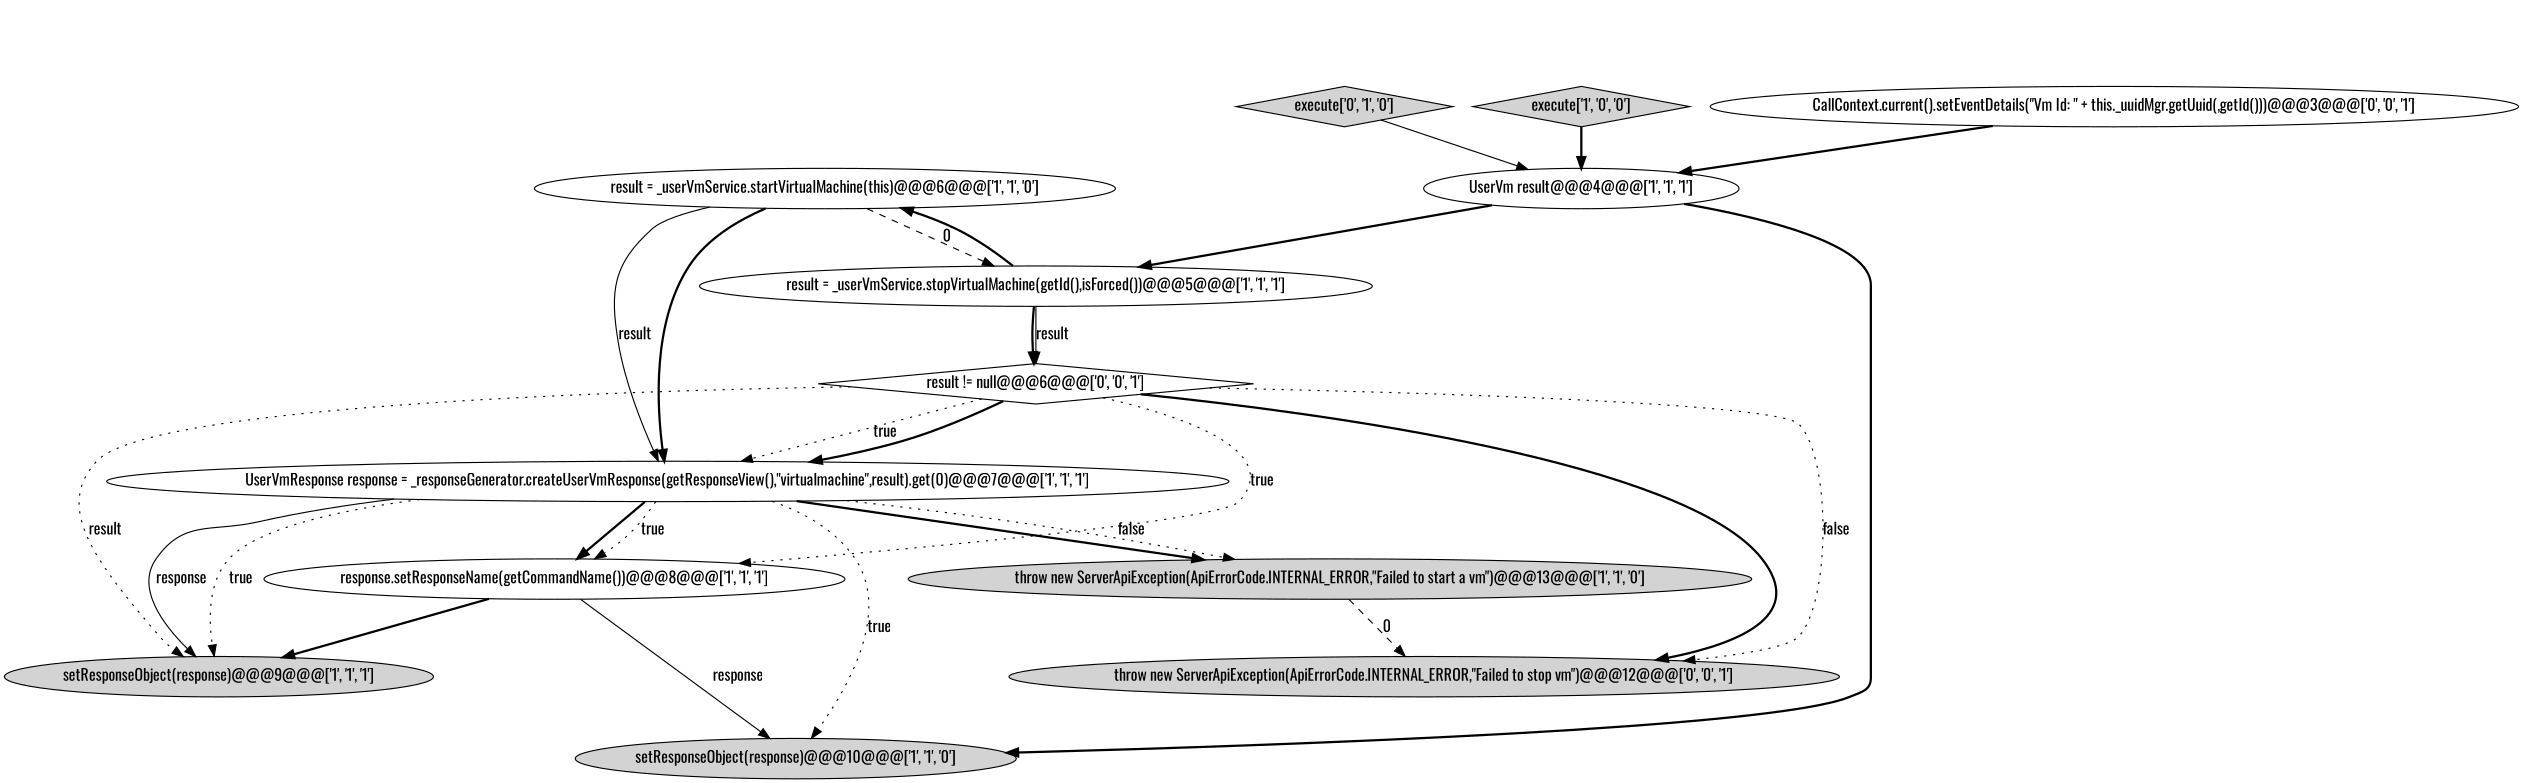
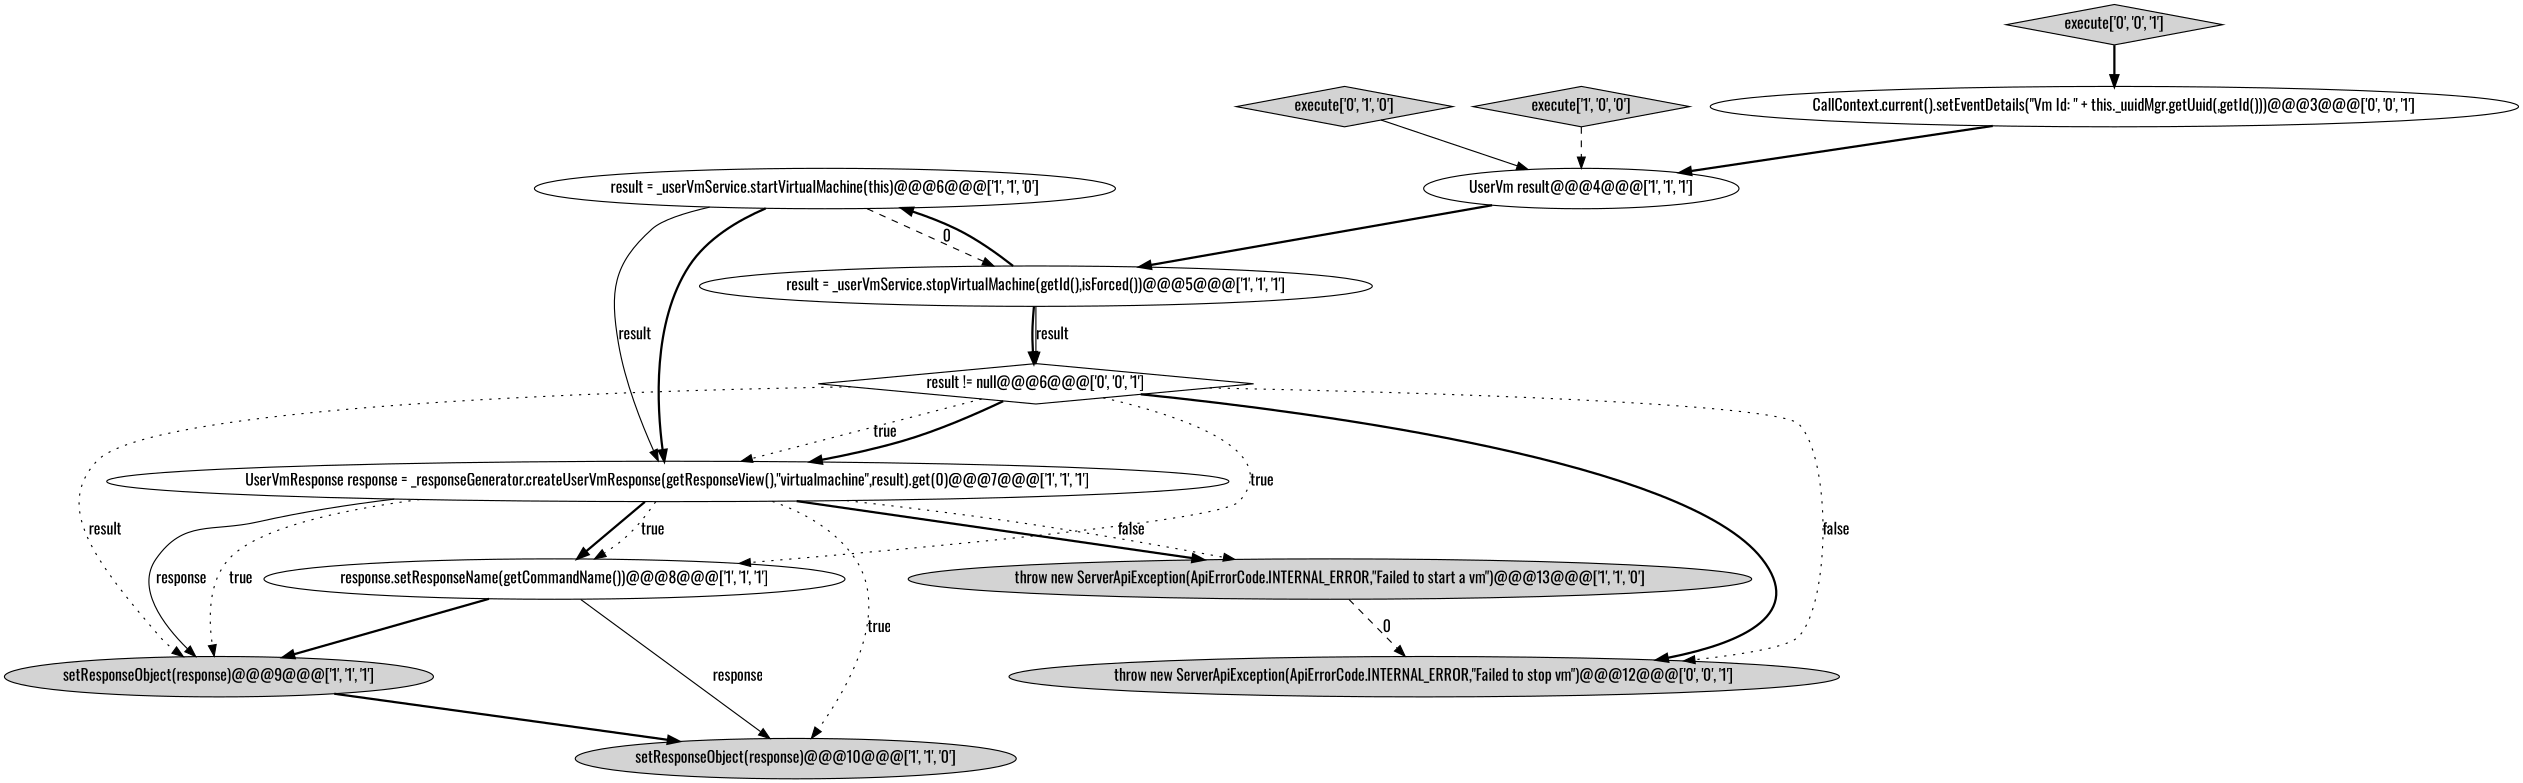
none -> (2114, 25)
(1581, 142) -> (1581, 142)
(1752, 715) -> (501, 717)
